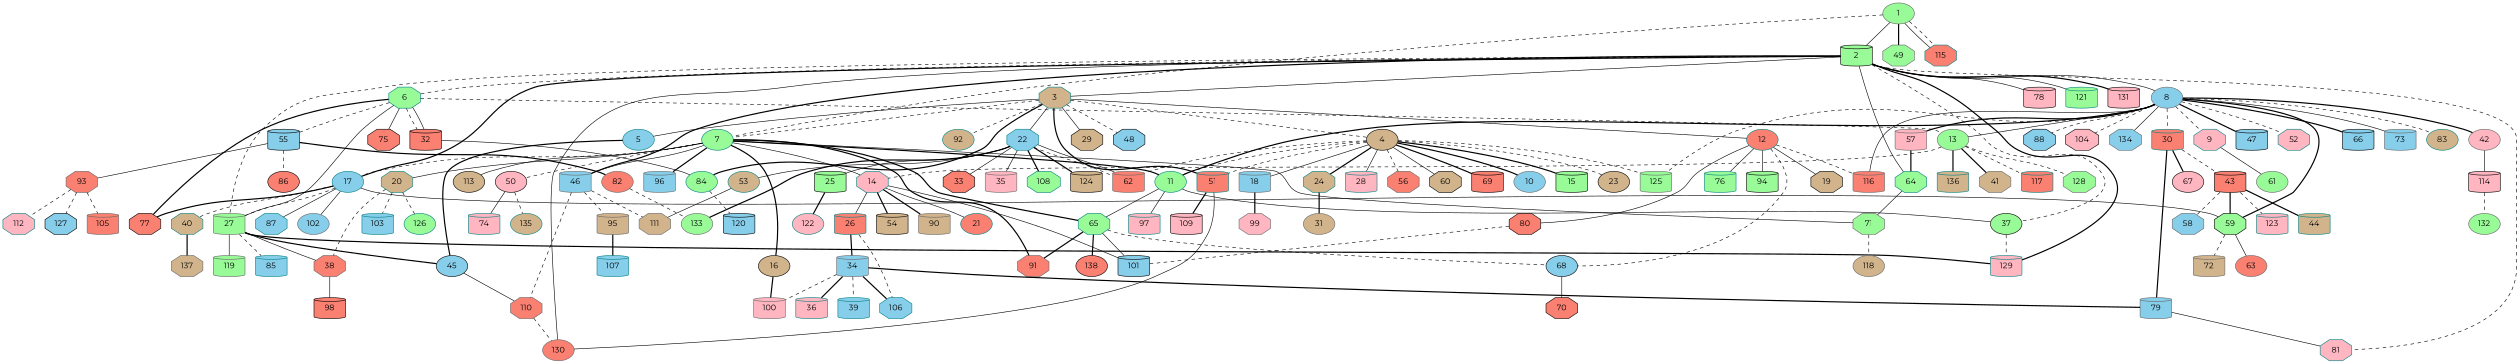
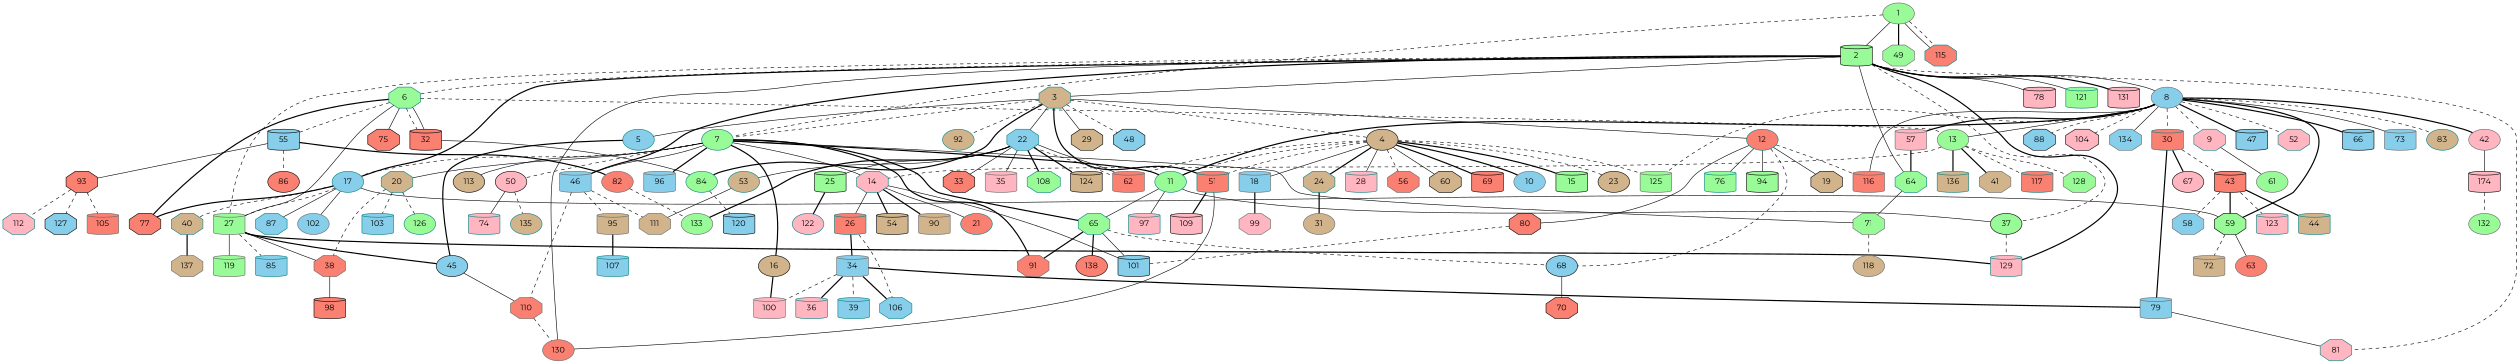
(82, 182) -> (82, 182)
(2484, 182) -> (2484, 182)
